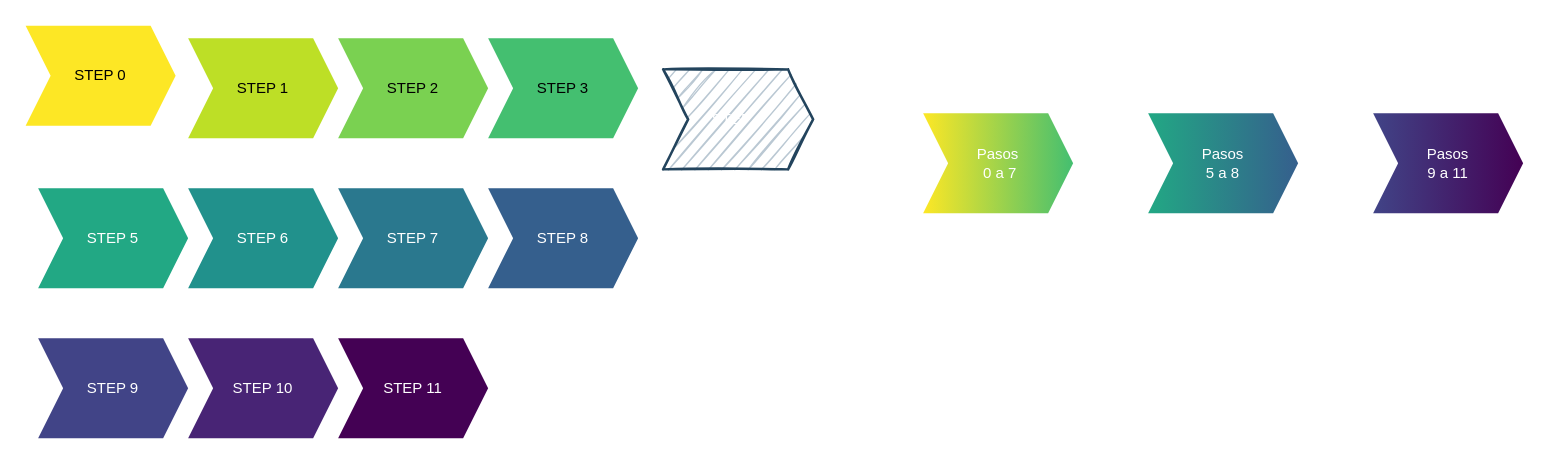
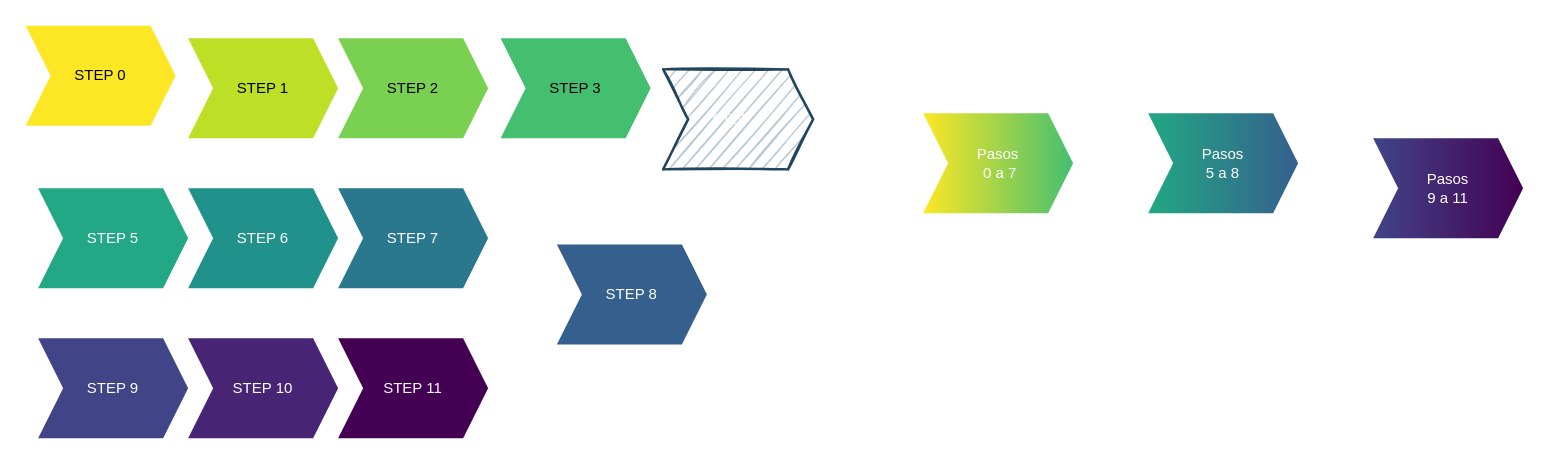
(563, 88) -> (576, 88)
(1448, 163) -> (1448, 188)
(563, 238) -> (632, 294)
